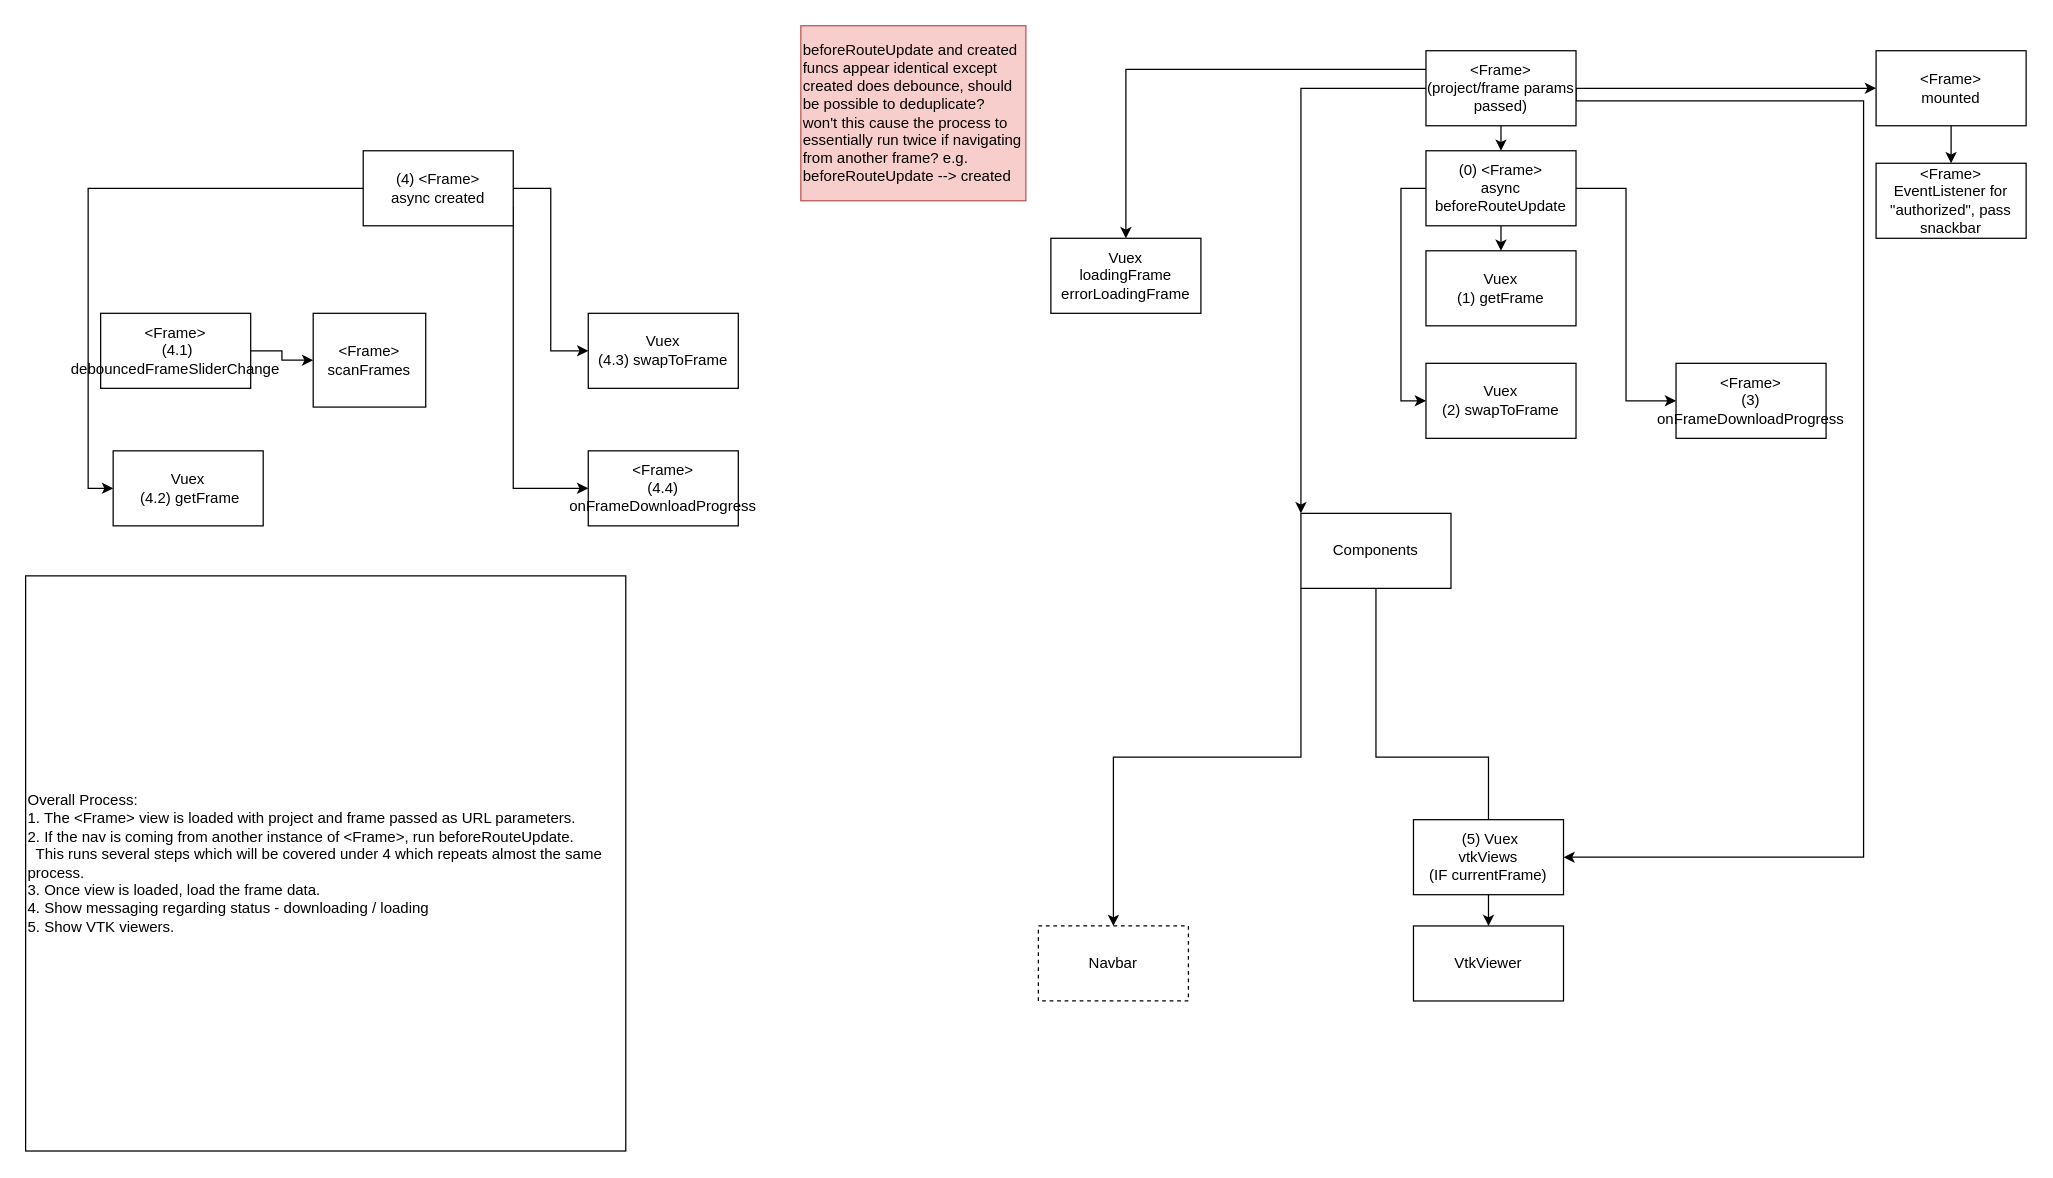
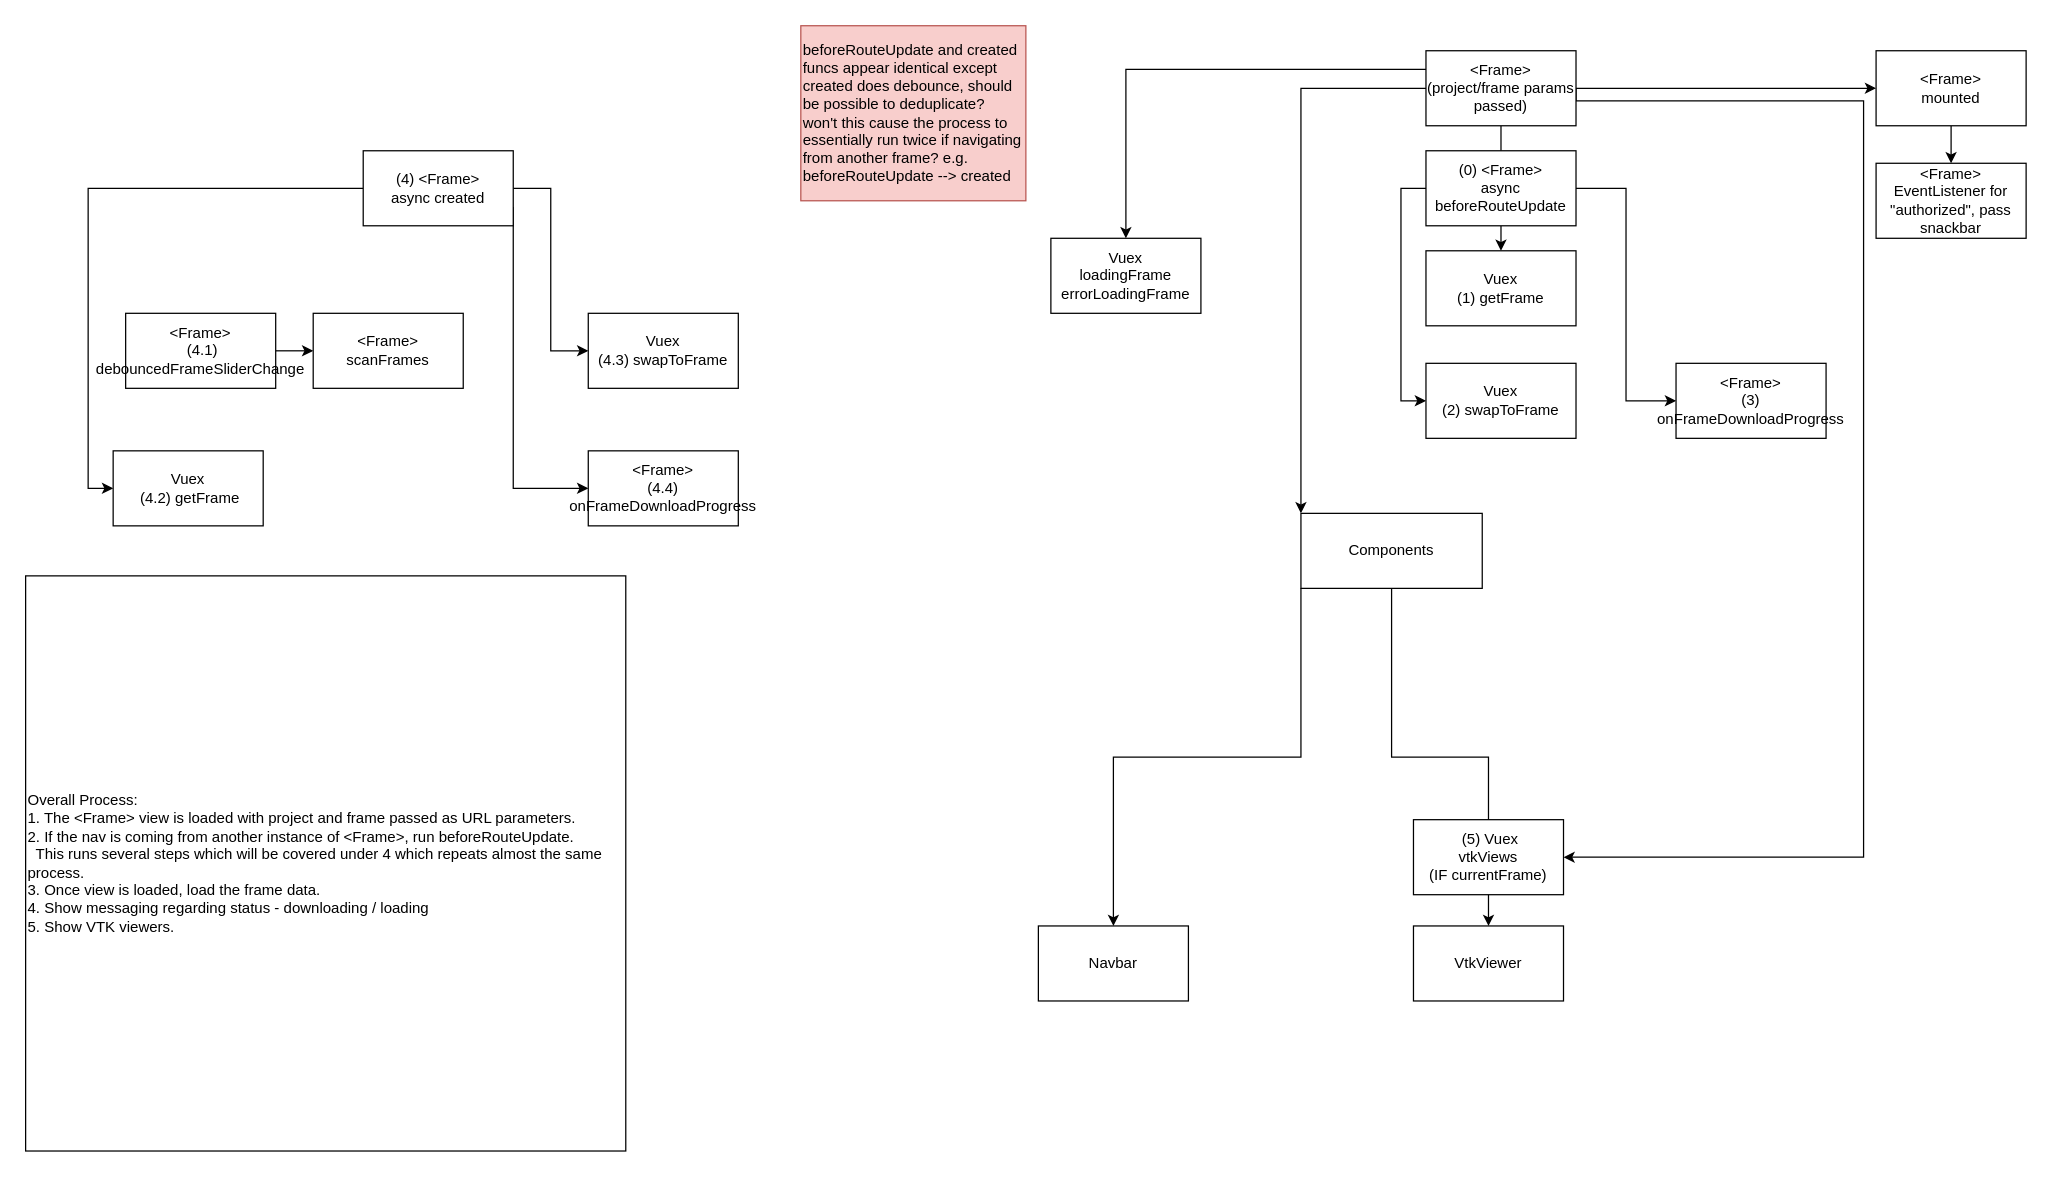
(1501, 141) -> (1501, 144)
(176, 351) -> (201, 351)
(369, 360) -> (388, 351)
(1376, 551) -> (1391, 551)
(1113, 963) -> (1113, 963)
